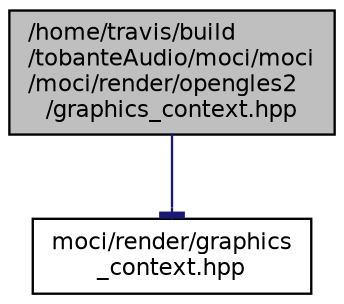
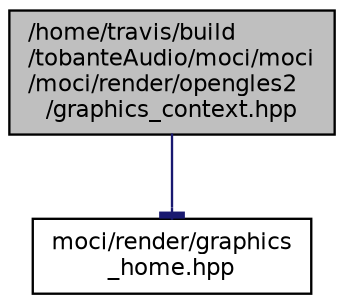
(172, 256) -> (172, 256)
